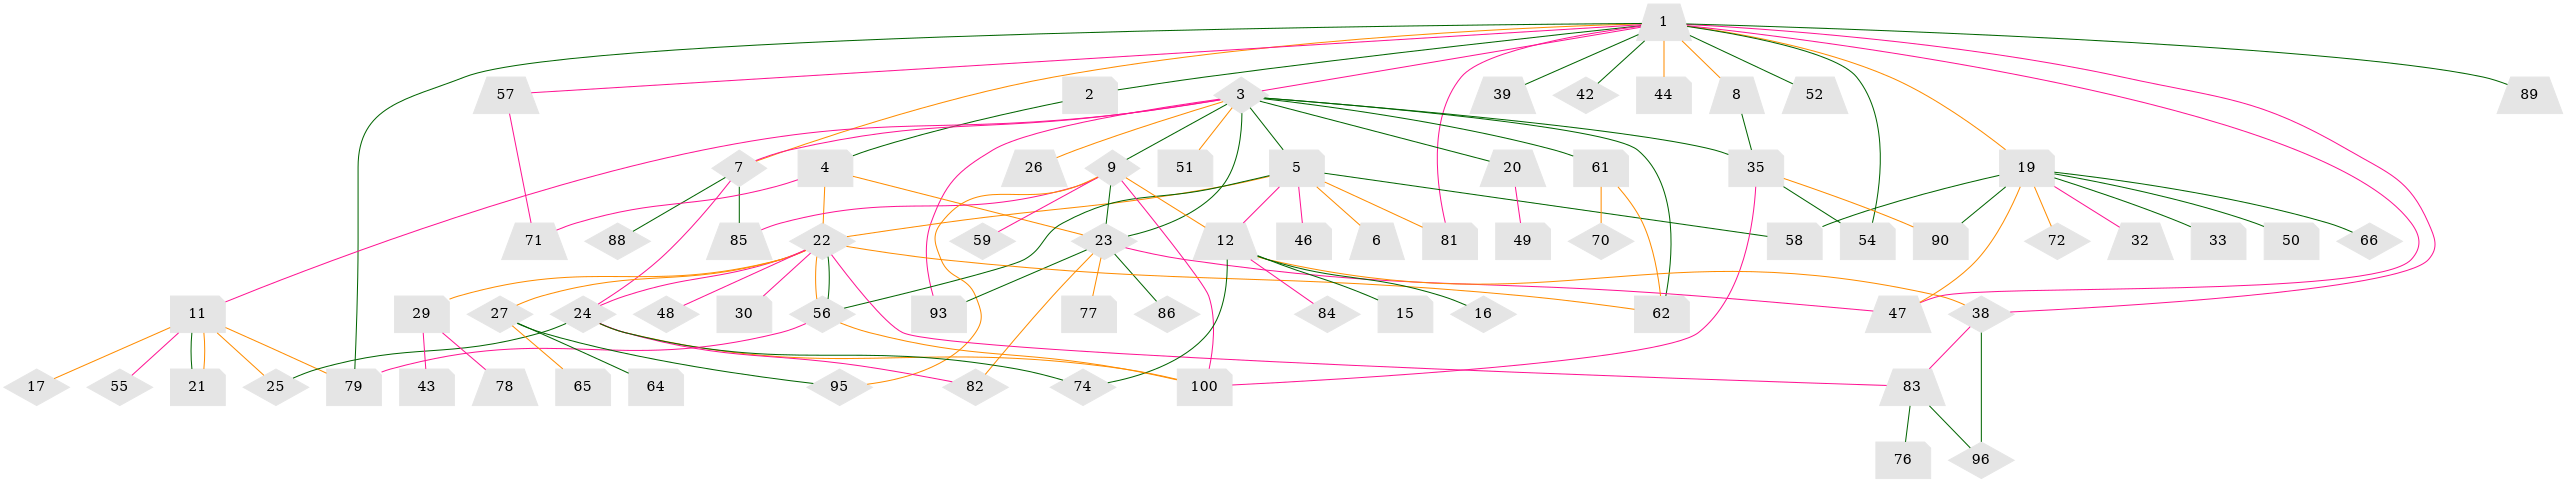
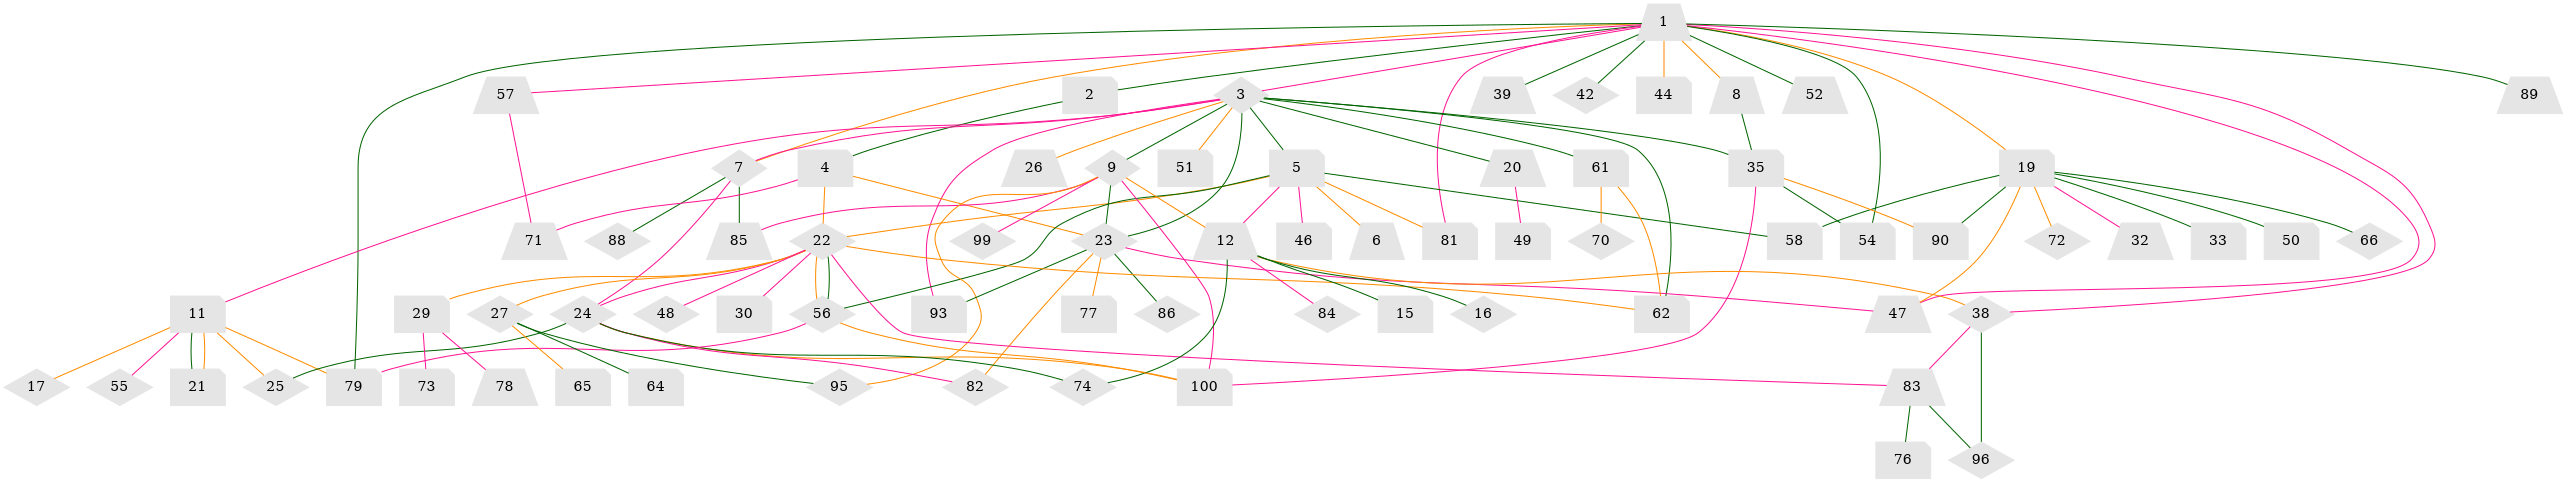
(983, 241) -> (983, 241)
(427, 387) -> (427, 387)
